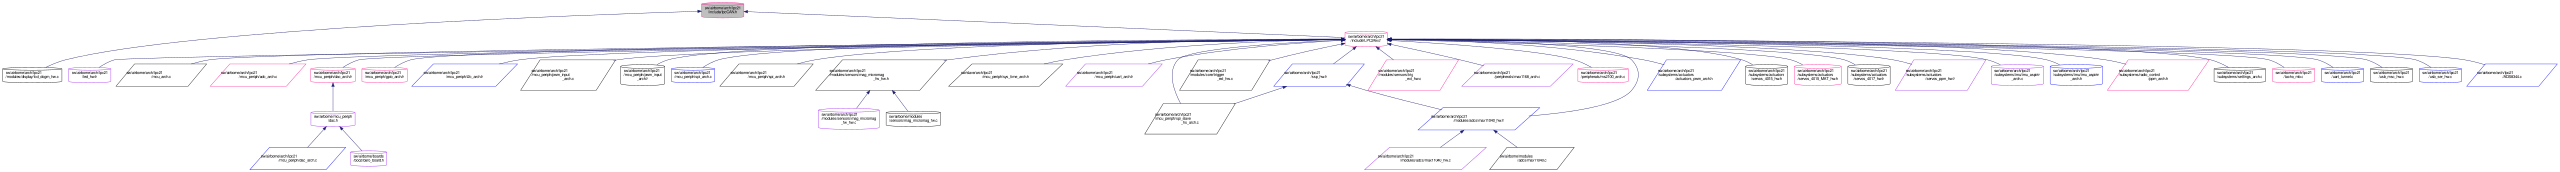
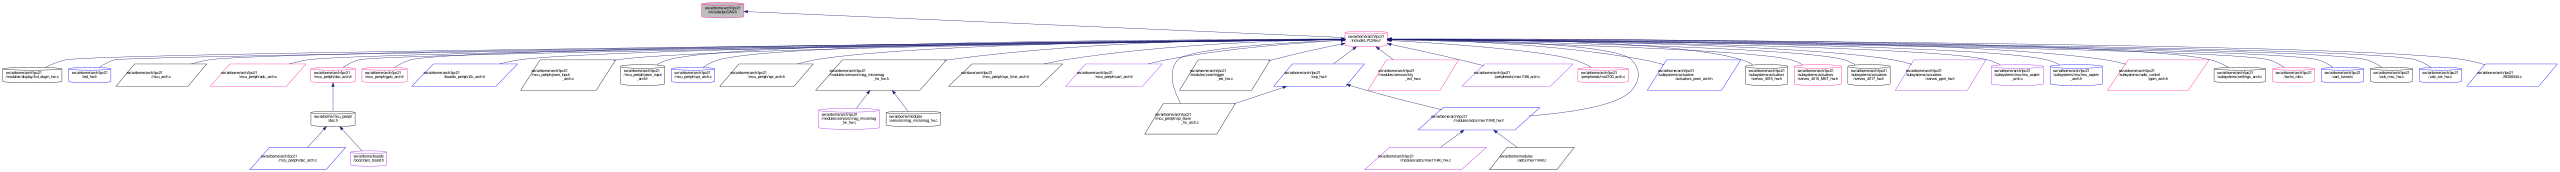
(370, 26) -> (692, 47)
(90, 75) -> (90, 75)
(465, 75) -> (465, 75)
(333, 119) -> (333, 119)
